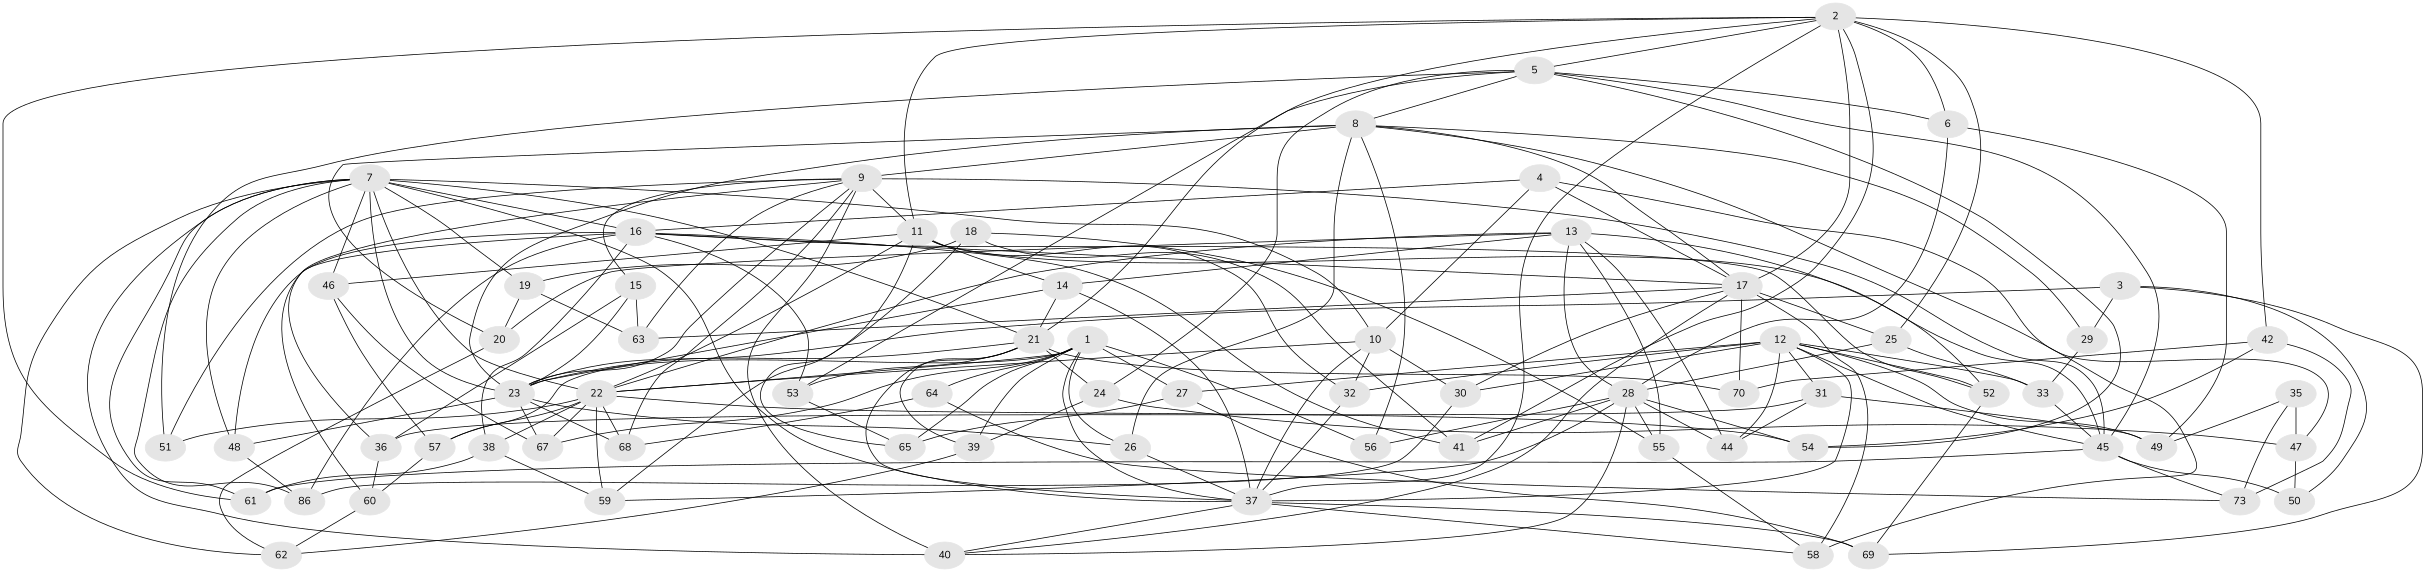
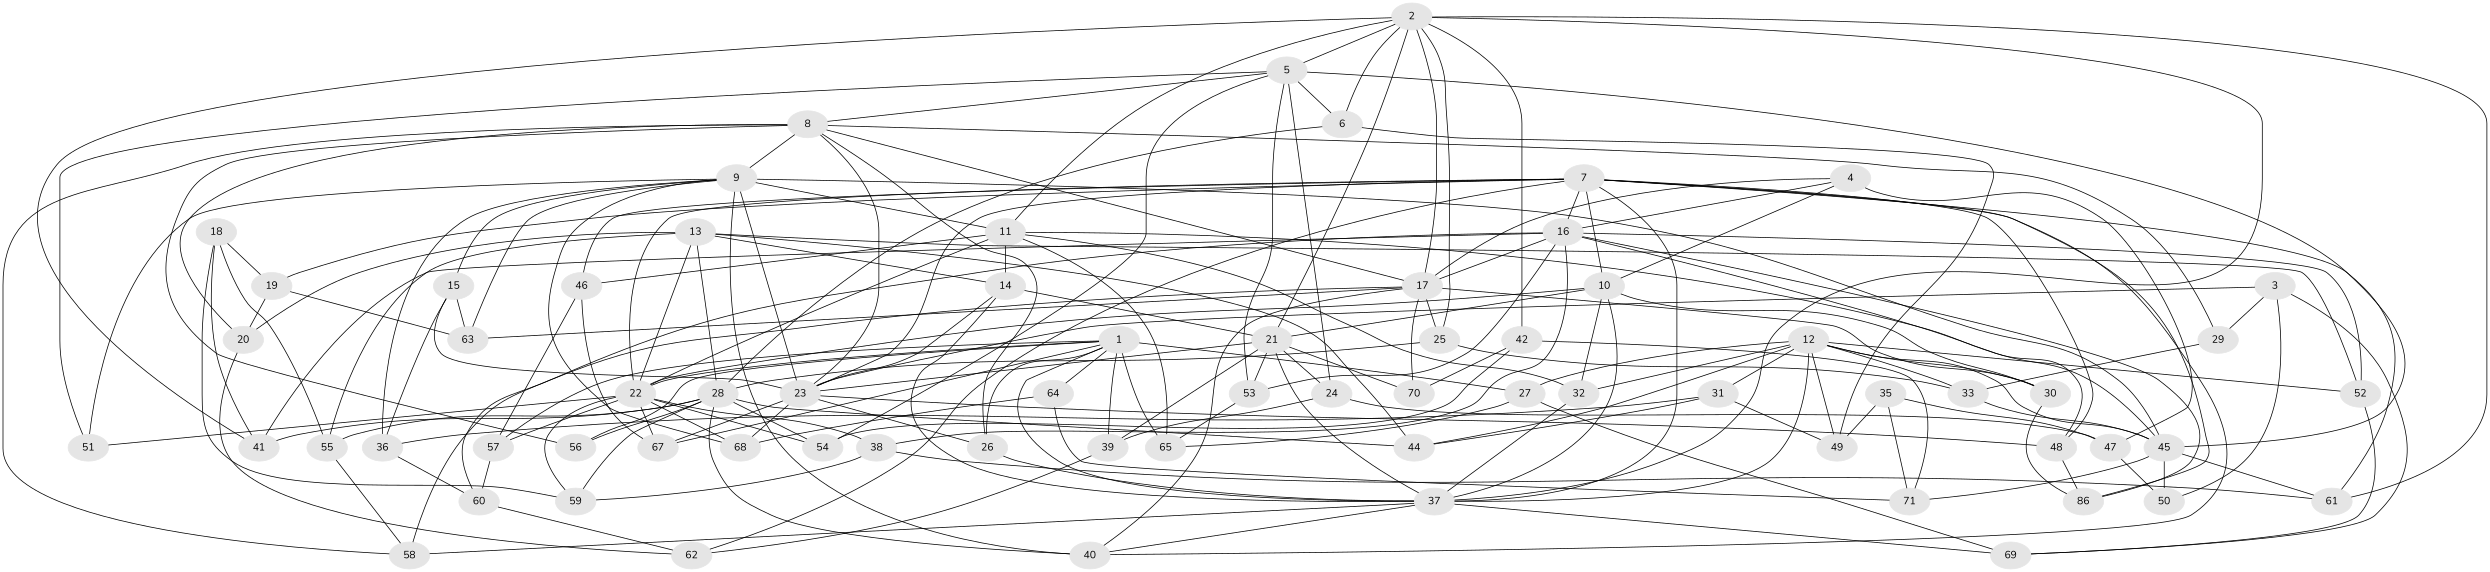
(678, 222) -> (1423, 315)
(2240, 502) -> (1910, 502)
